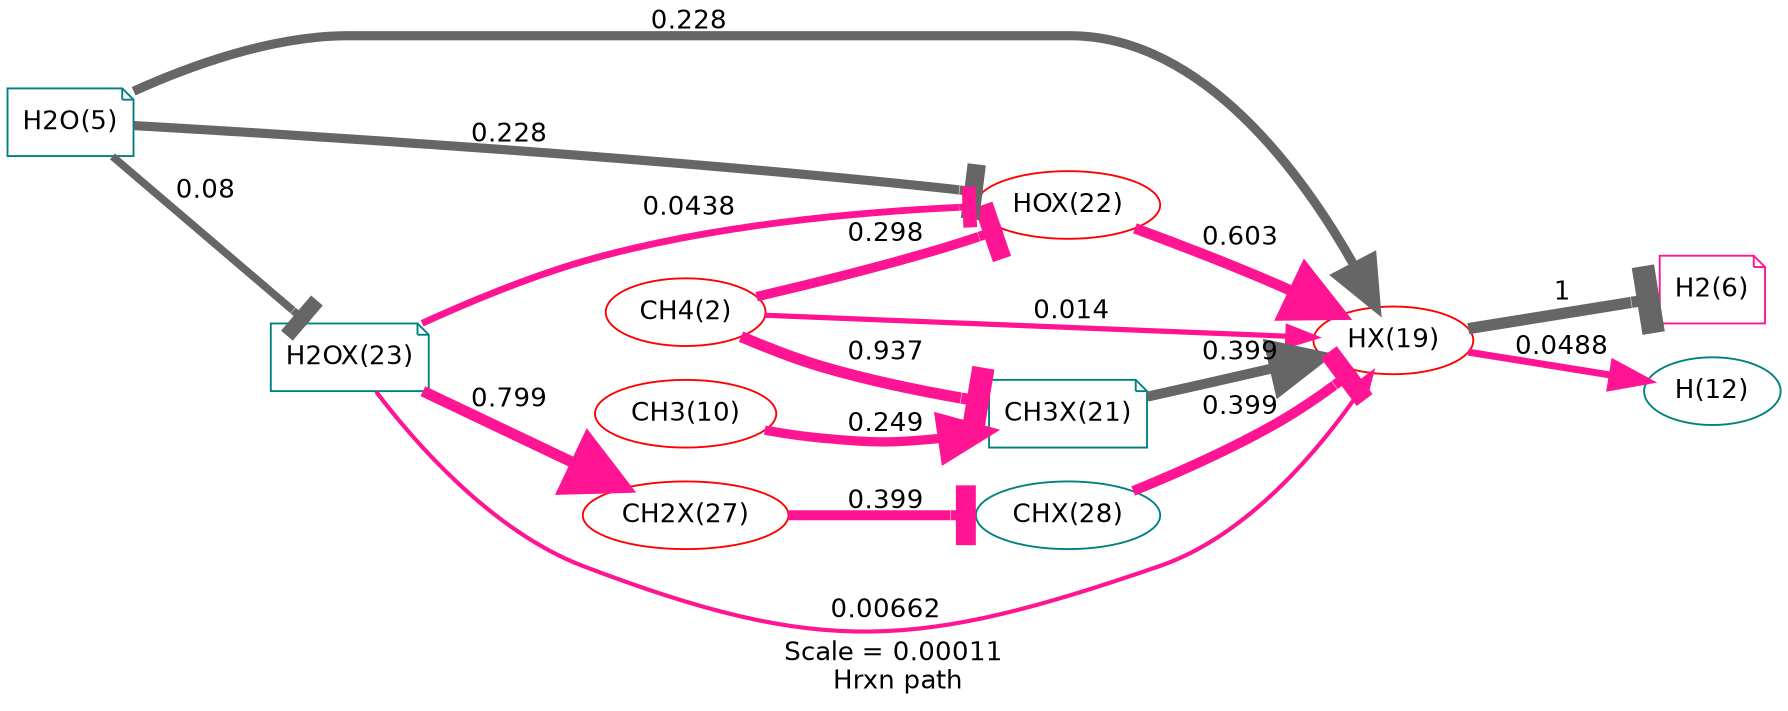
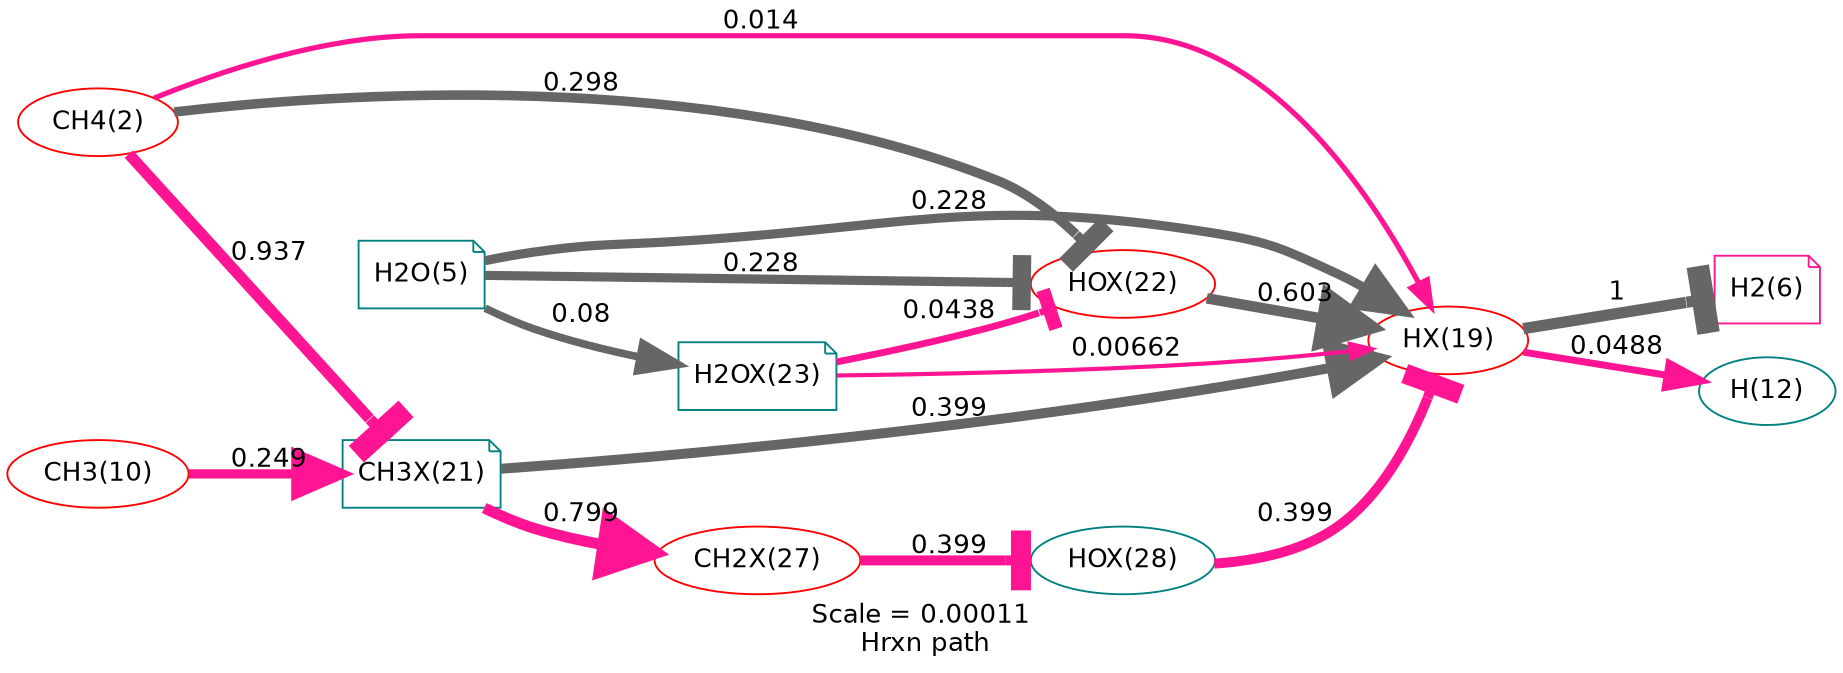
(203, 233) -> (561, 338)
(1215, 259) -> (1264, 308)
(868, 269) -> (638, 103)
(499, 427) -> (542, 531)
(1068, 515) -> (1123, 560)
